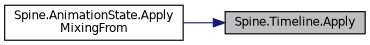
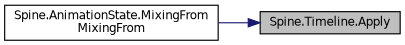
(94, 23) -> (111, 23)
